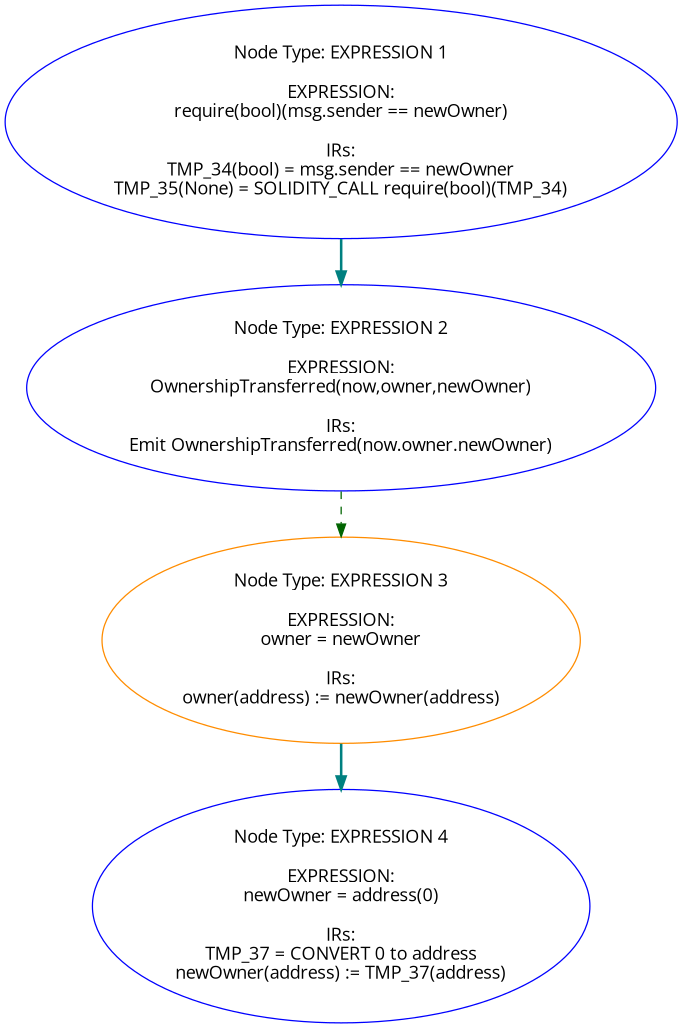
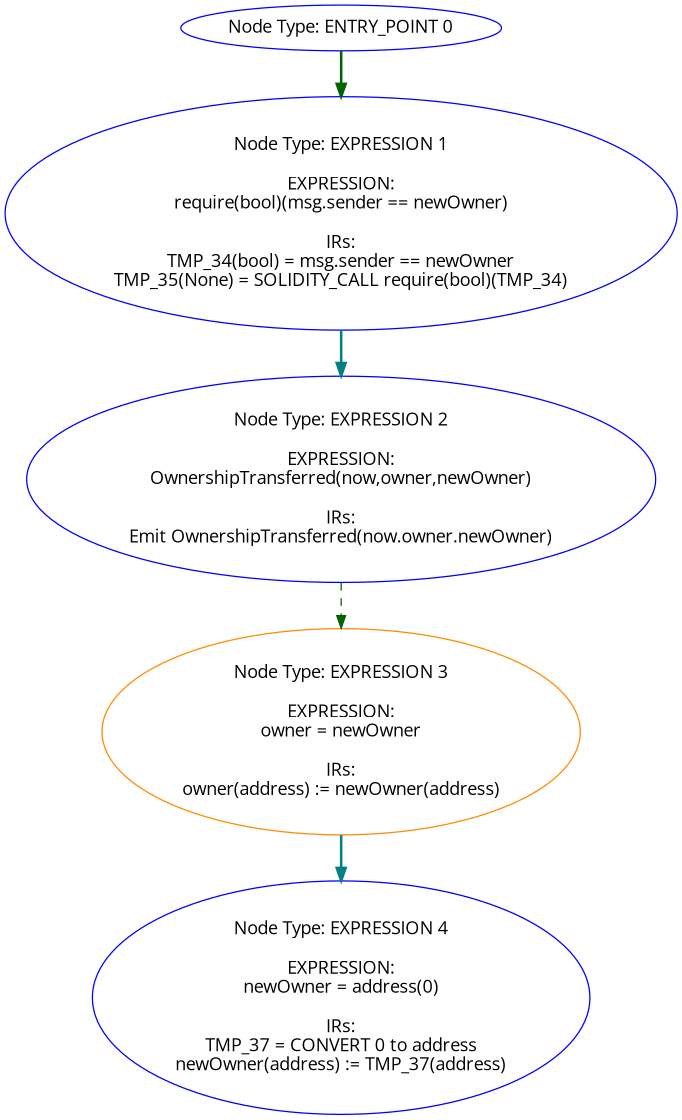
none -> (341, 28)
